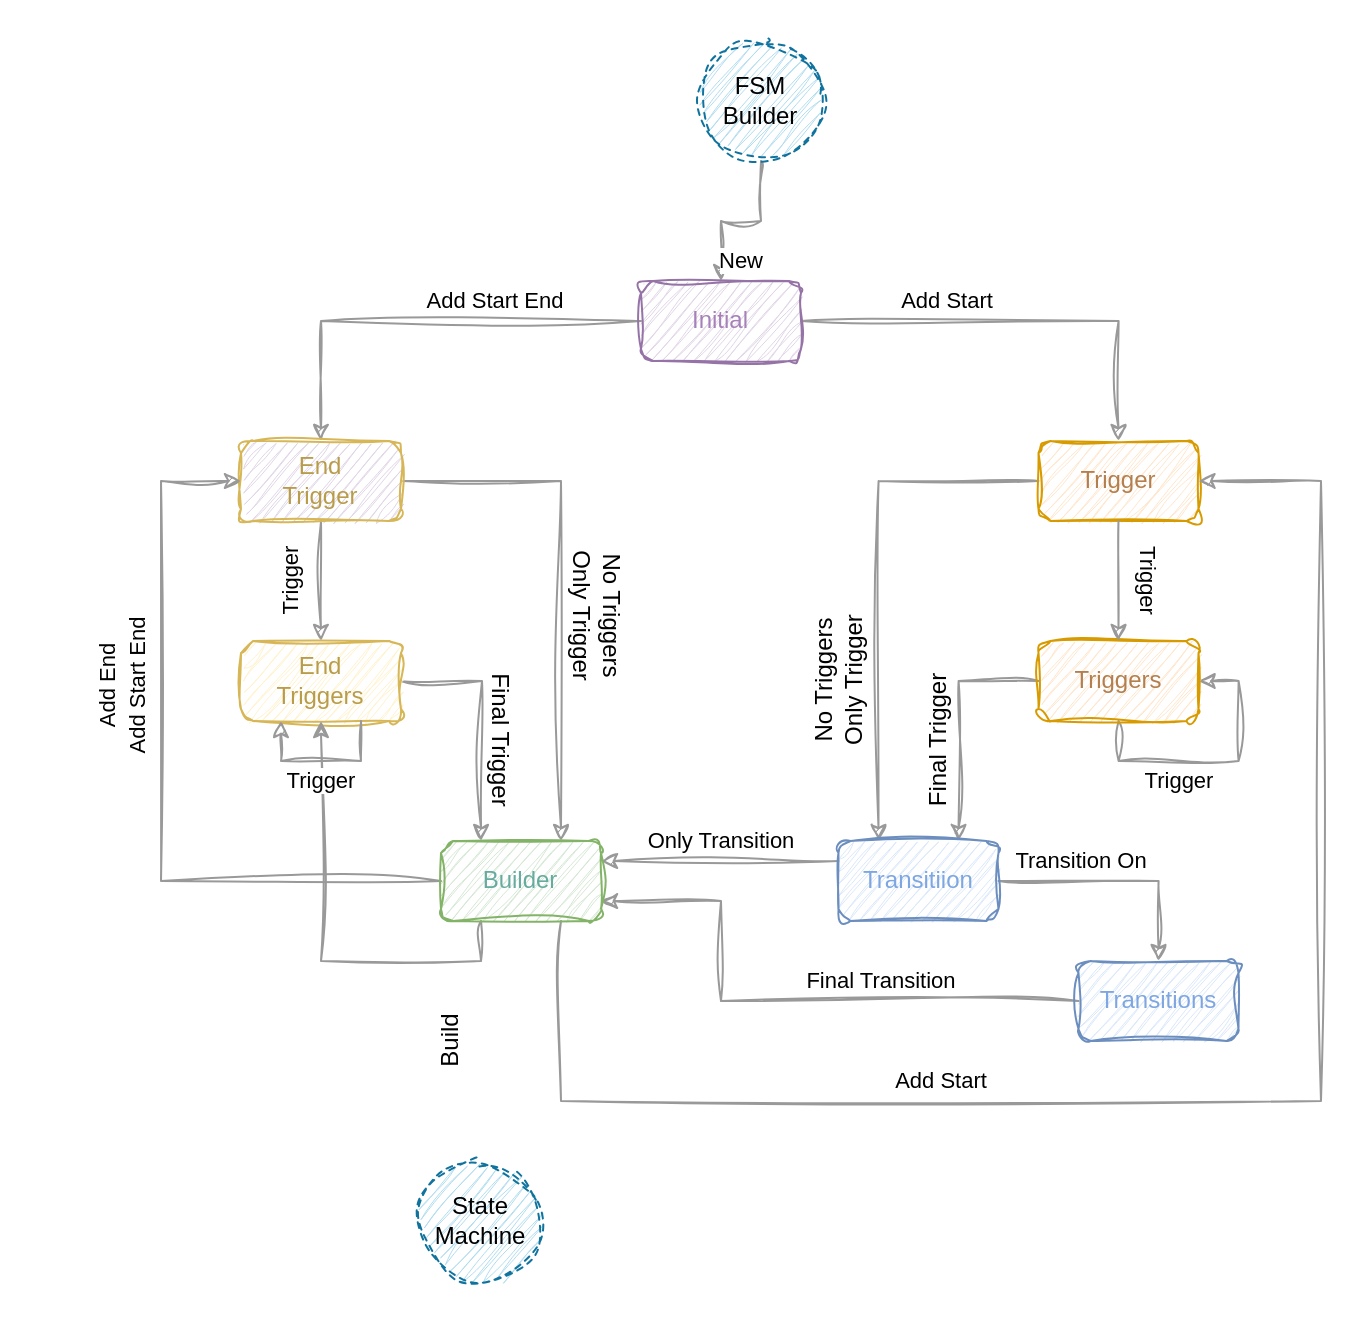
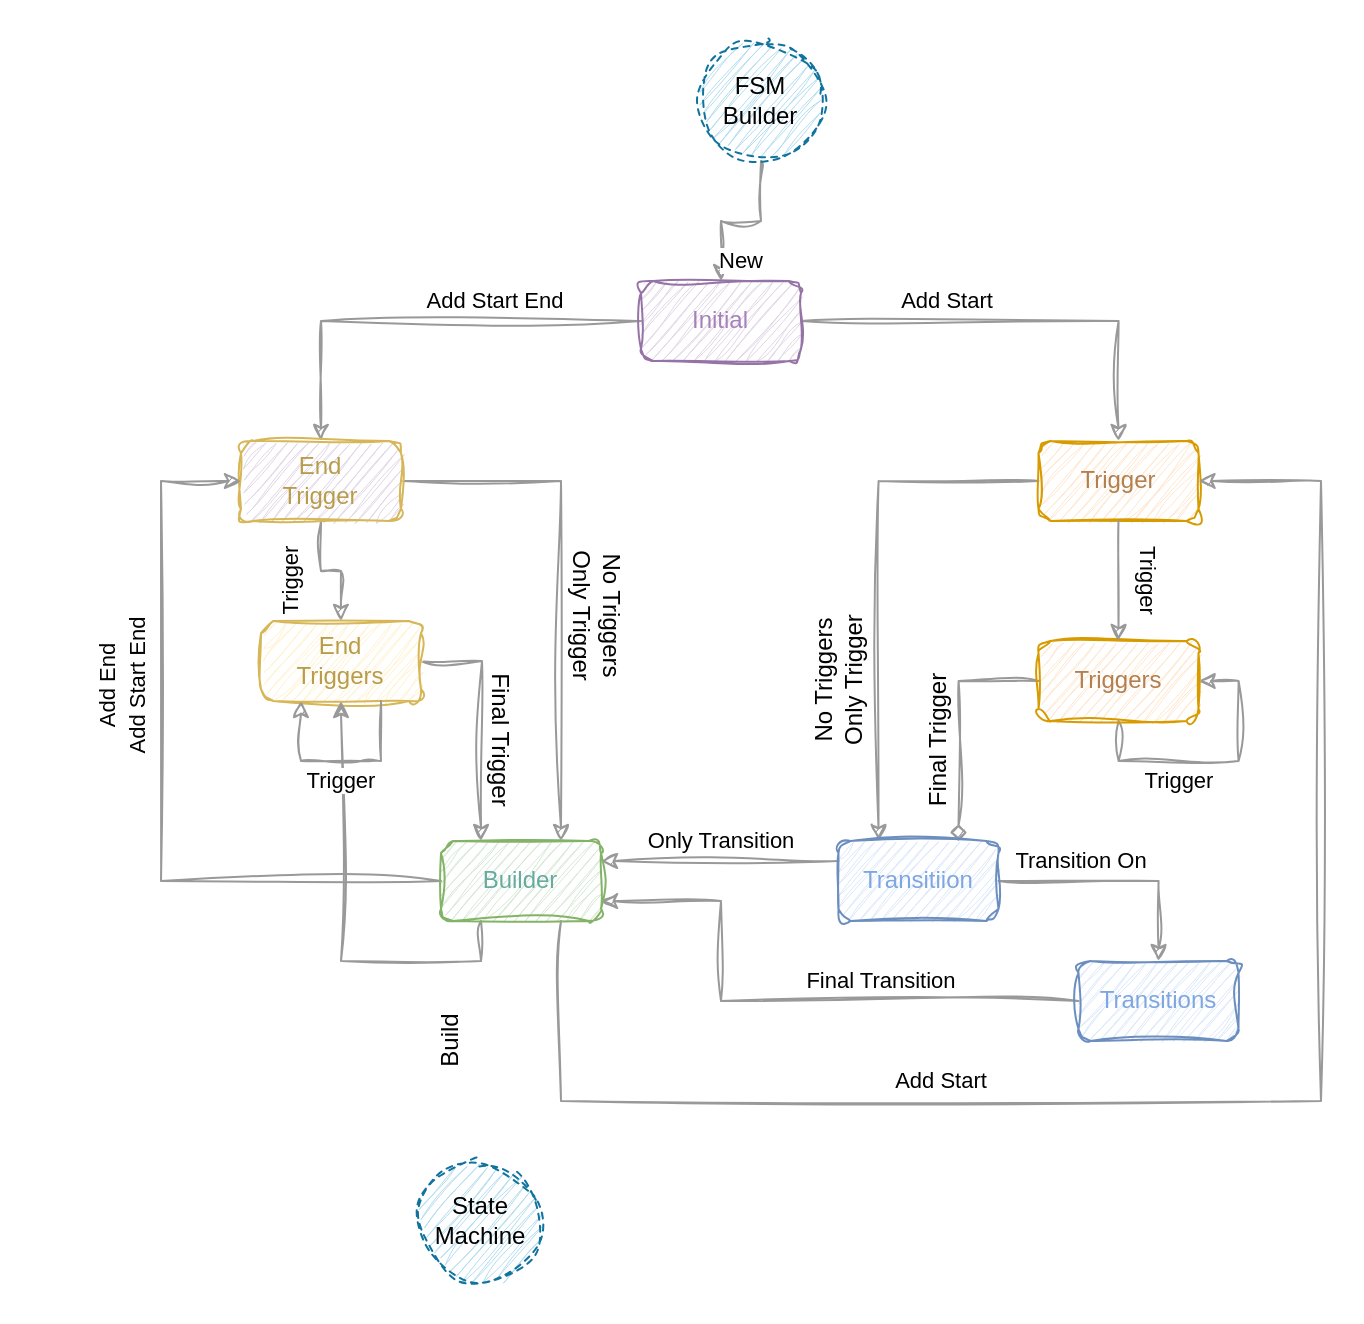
(321, 681) -> (341, 661)
(959, 825) -> (959, 824)
